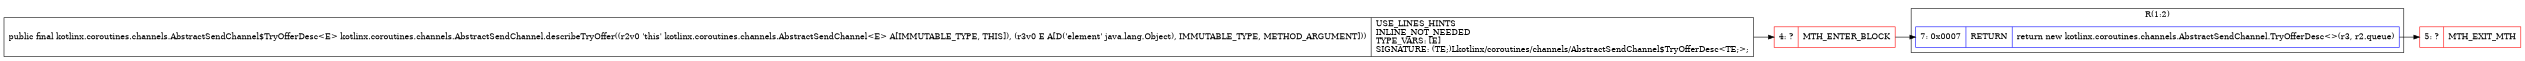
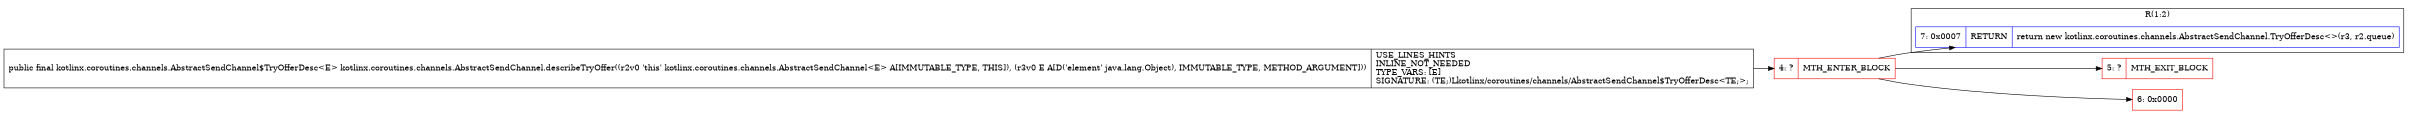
(2407, 37) -> (1996, 68)
(2482, 37) -> (2169, 68)
none -> (2157, 100)
